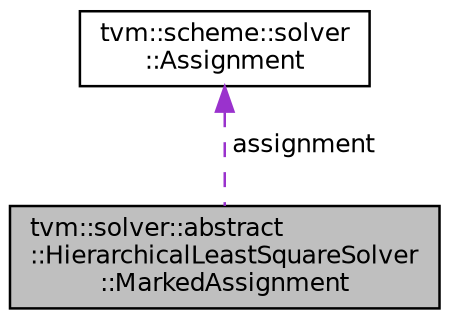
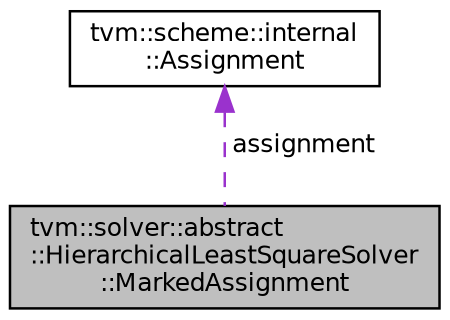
(225, 49) -> (225, 49)
